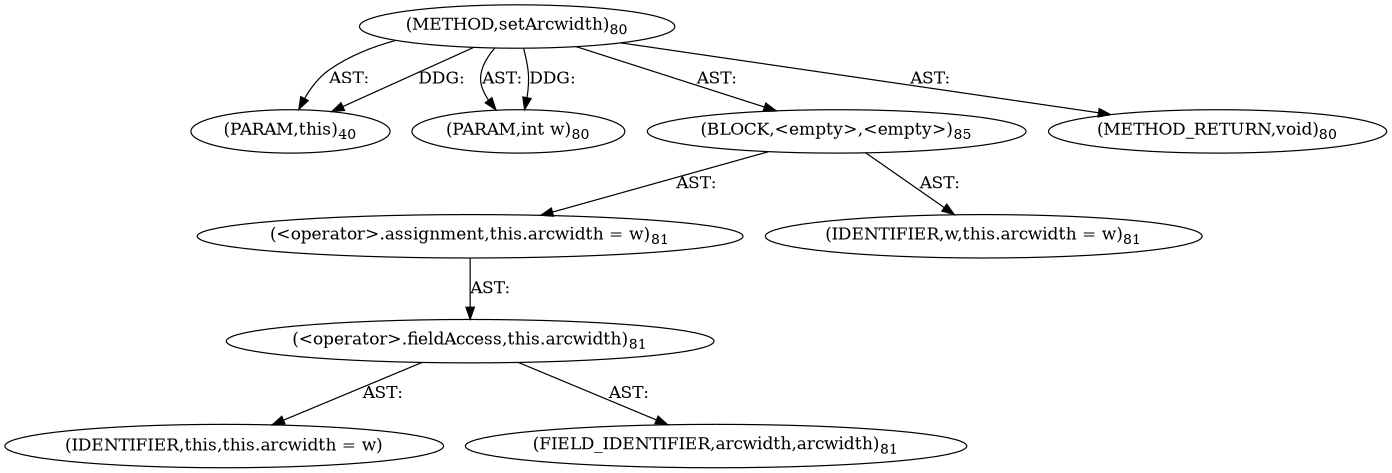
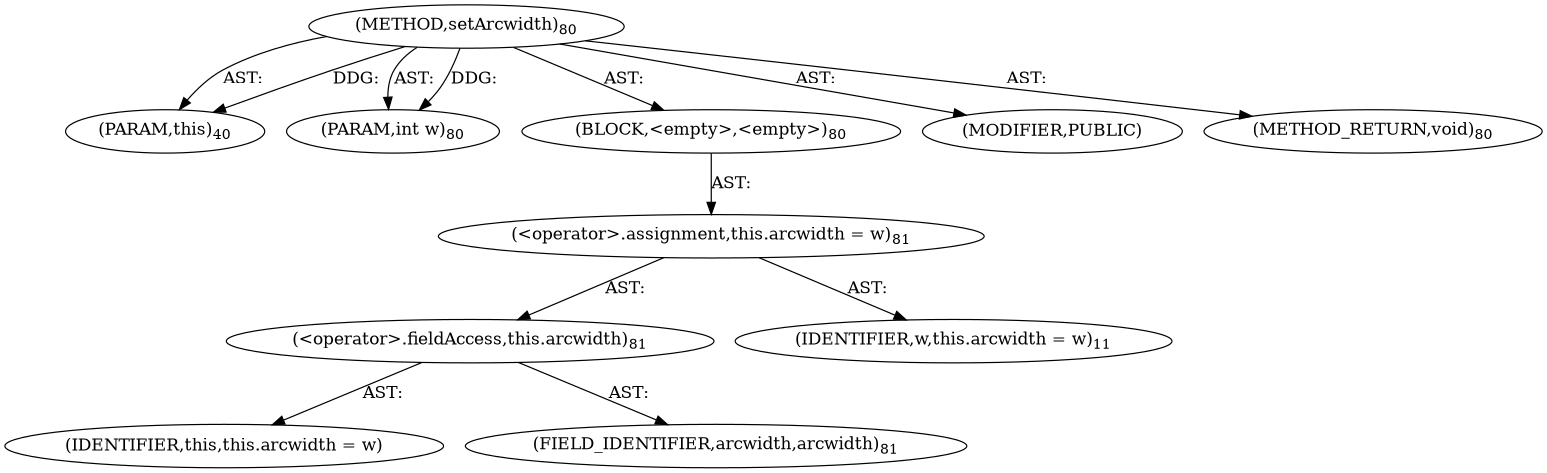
(963, 130) -> (838, 130)
none -> (1052, 131)
(905, 180) -> (827, 286)
(1133, 234) -> (1102, 339)
